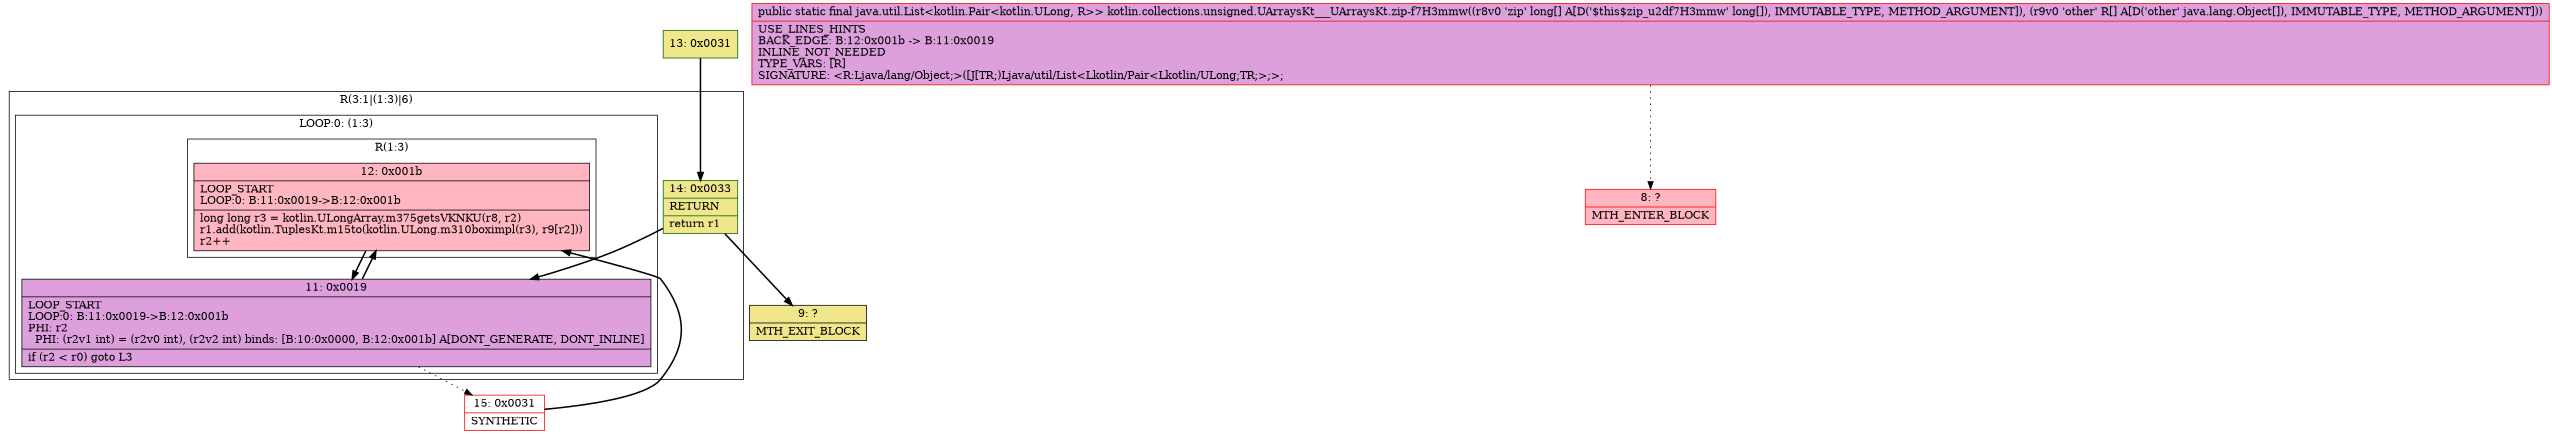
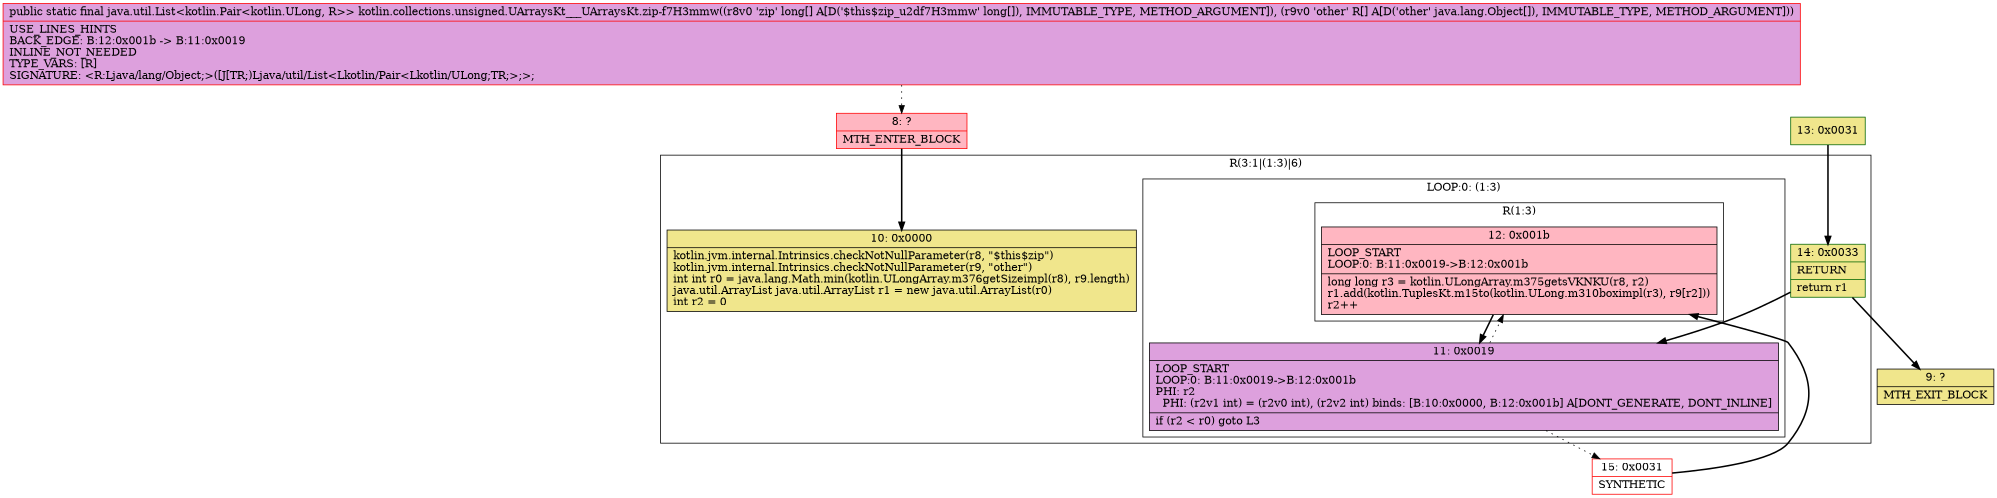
(368, 269) -> (1495, 332)
none -> (902, 271)
